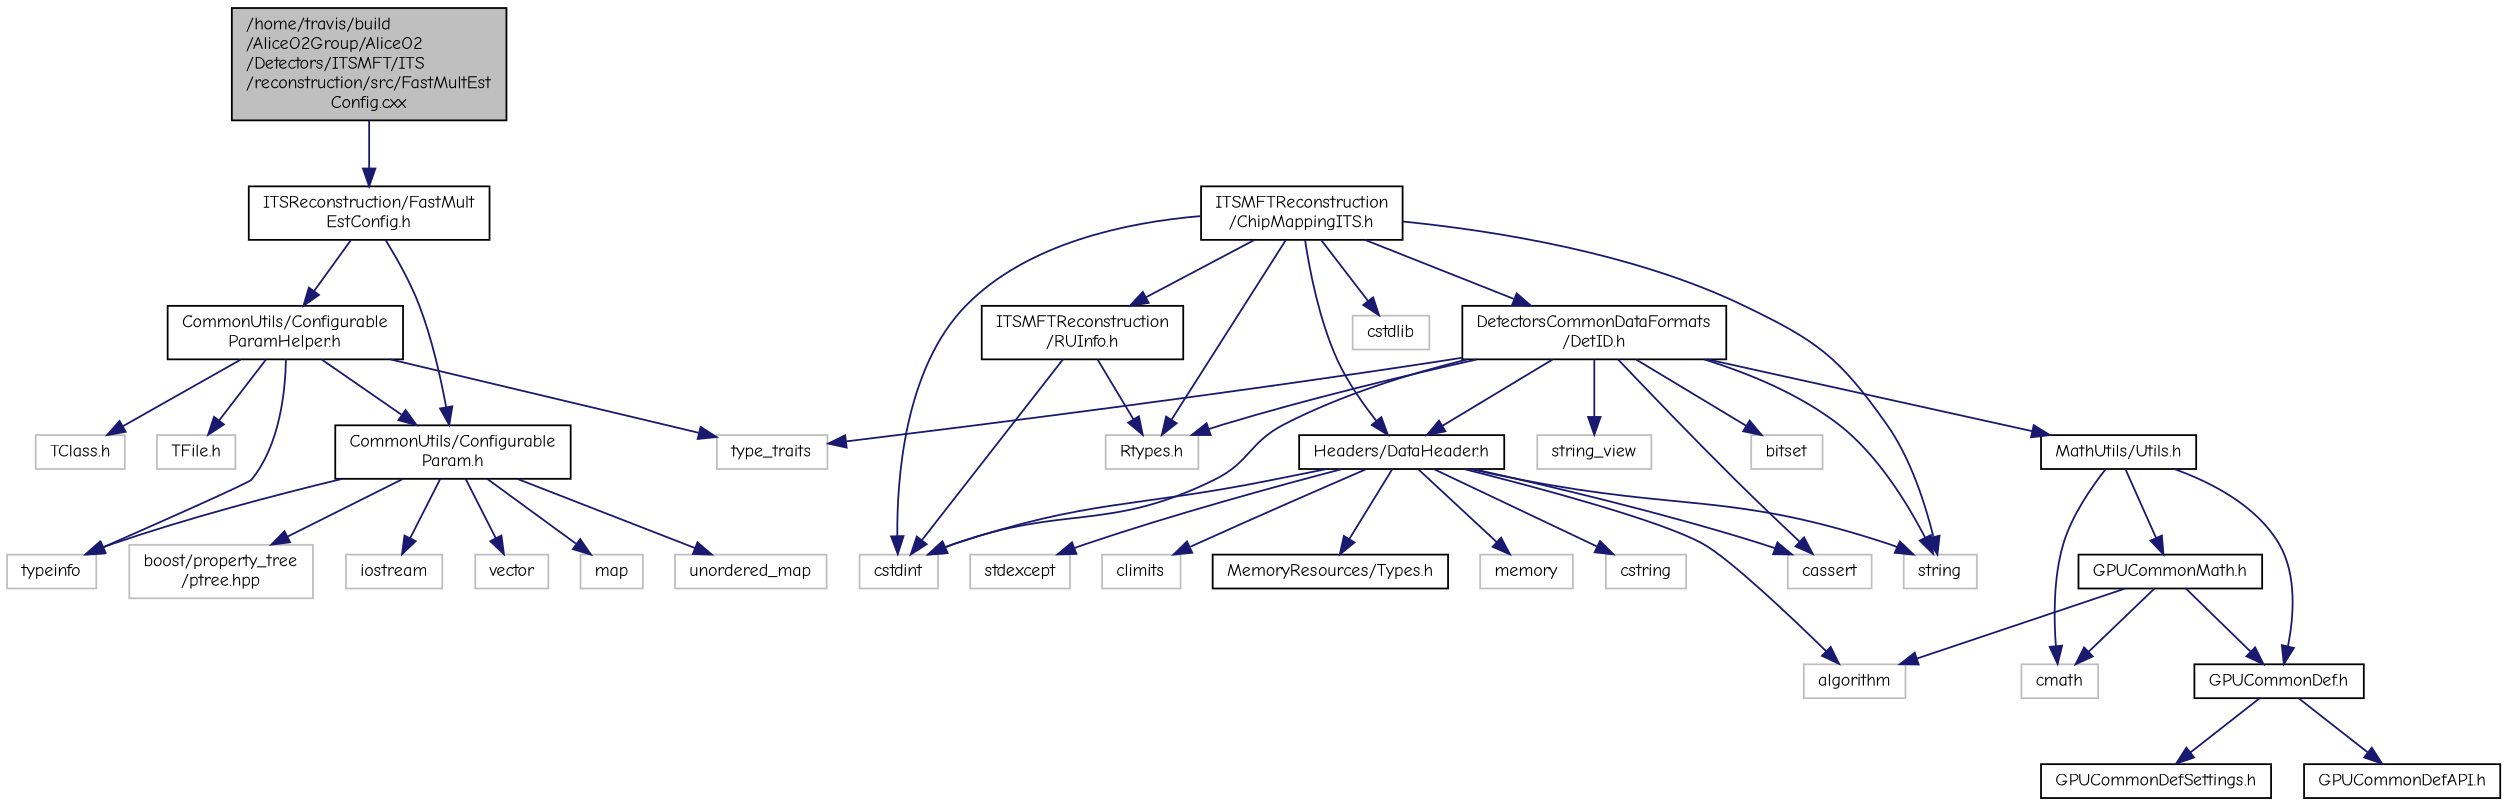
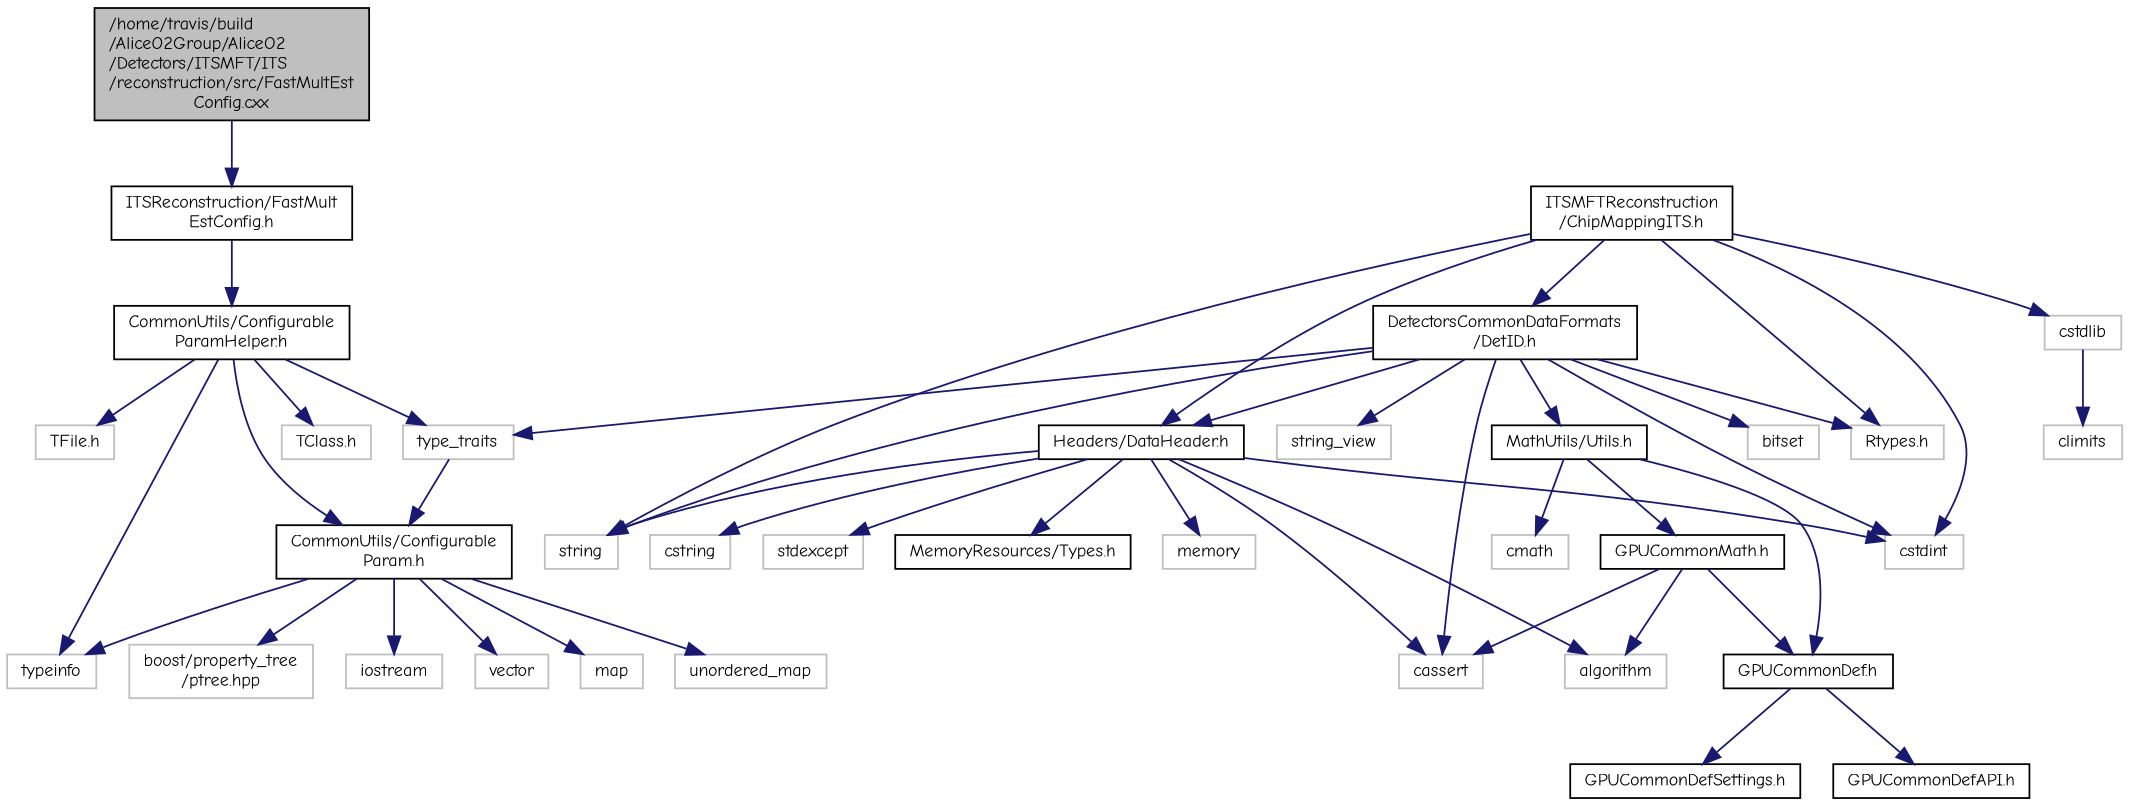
(425, 320) -> (434, 484)
(1082, 333) -> none
(1278, 508) -> (2083, 378)
(2122, 620) -> (1575, 608)
